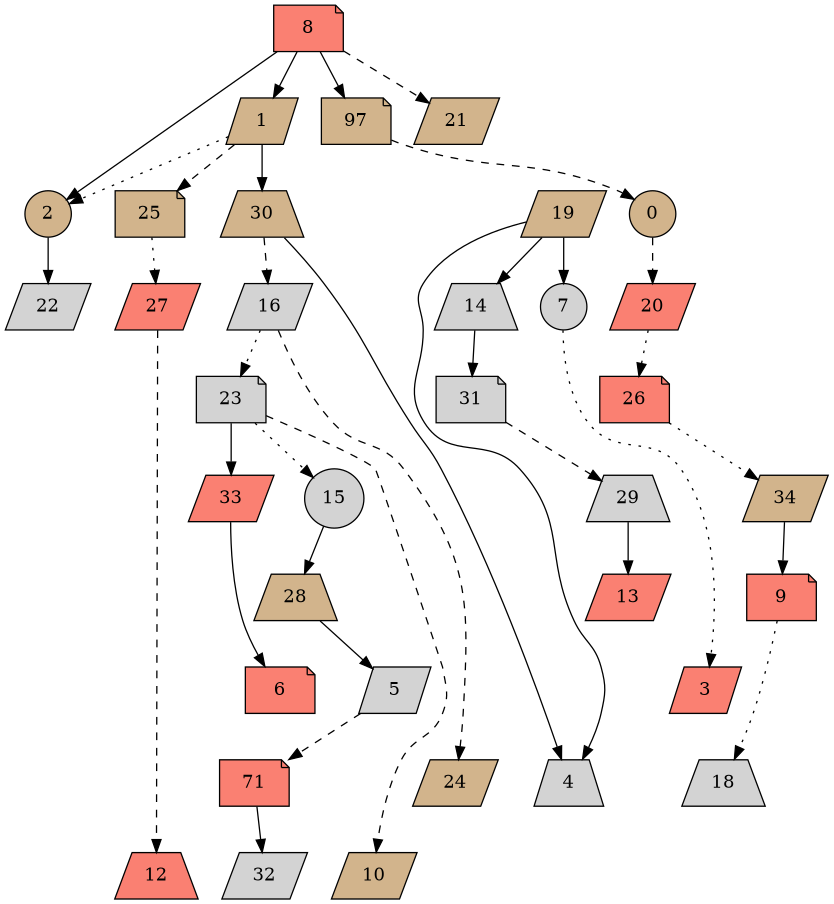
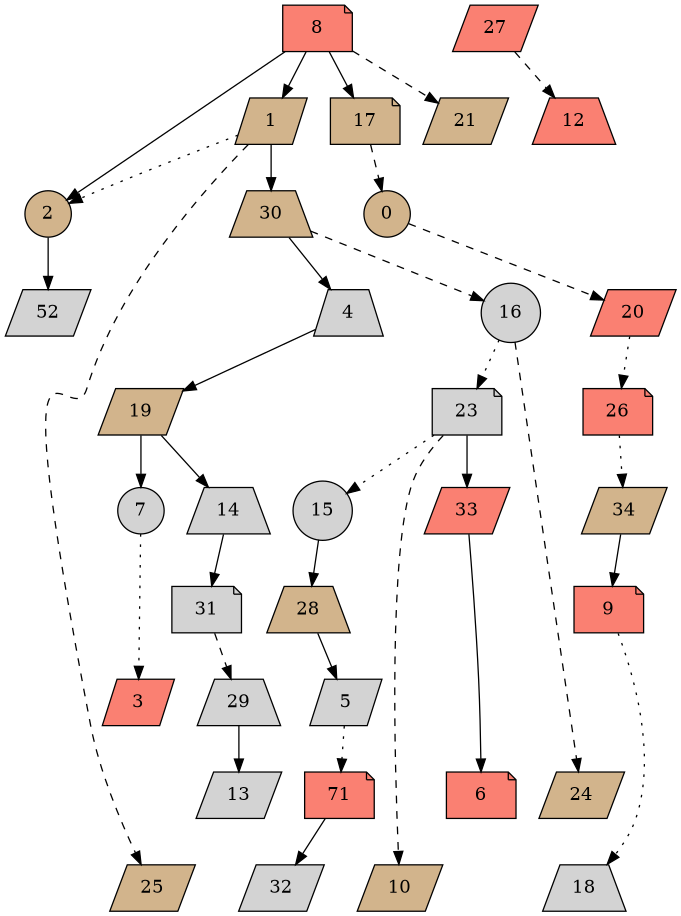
(356, 121) -> (365, 121)
(150, 214) -> (153, 888)
(153, 254) -> none
(48, 307) -> (48, 313)
(270, 307) -> (511, 313)
(488, 451) -> (255, 357)
(628, 597) -> (239, 795)
(330, 733) -> (343, 743)
